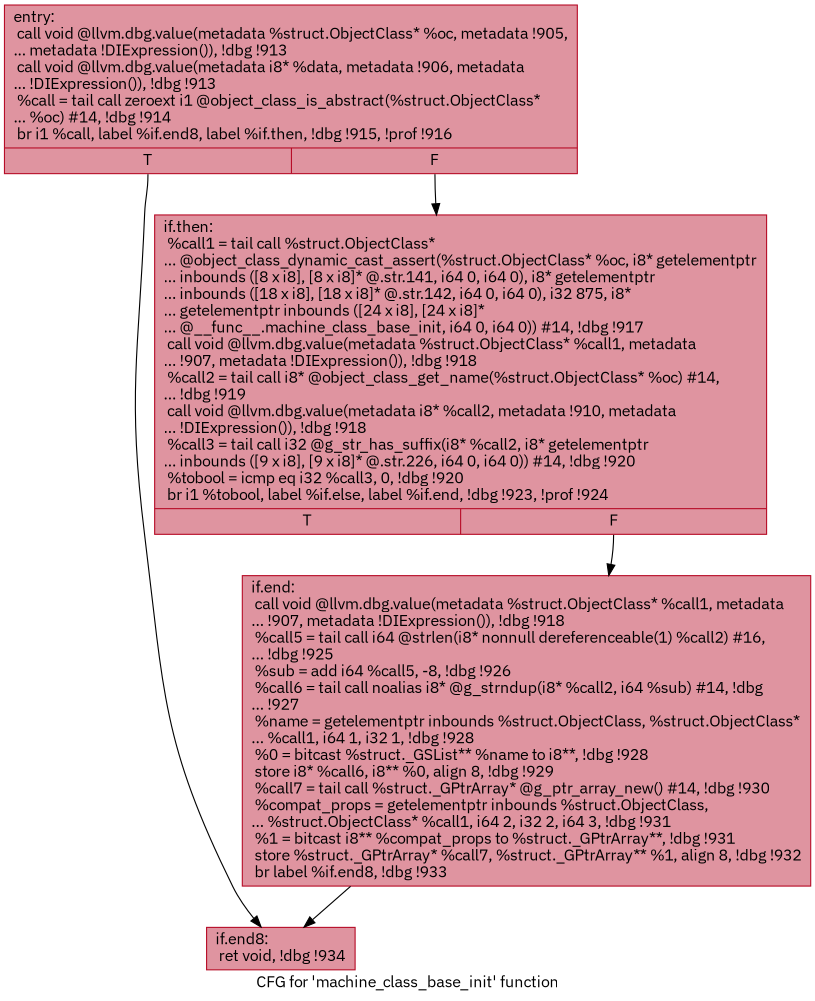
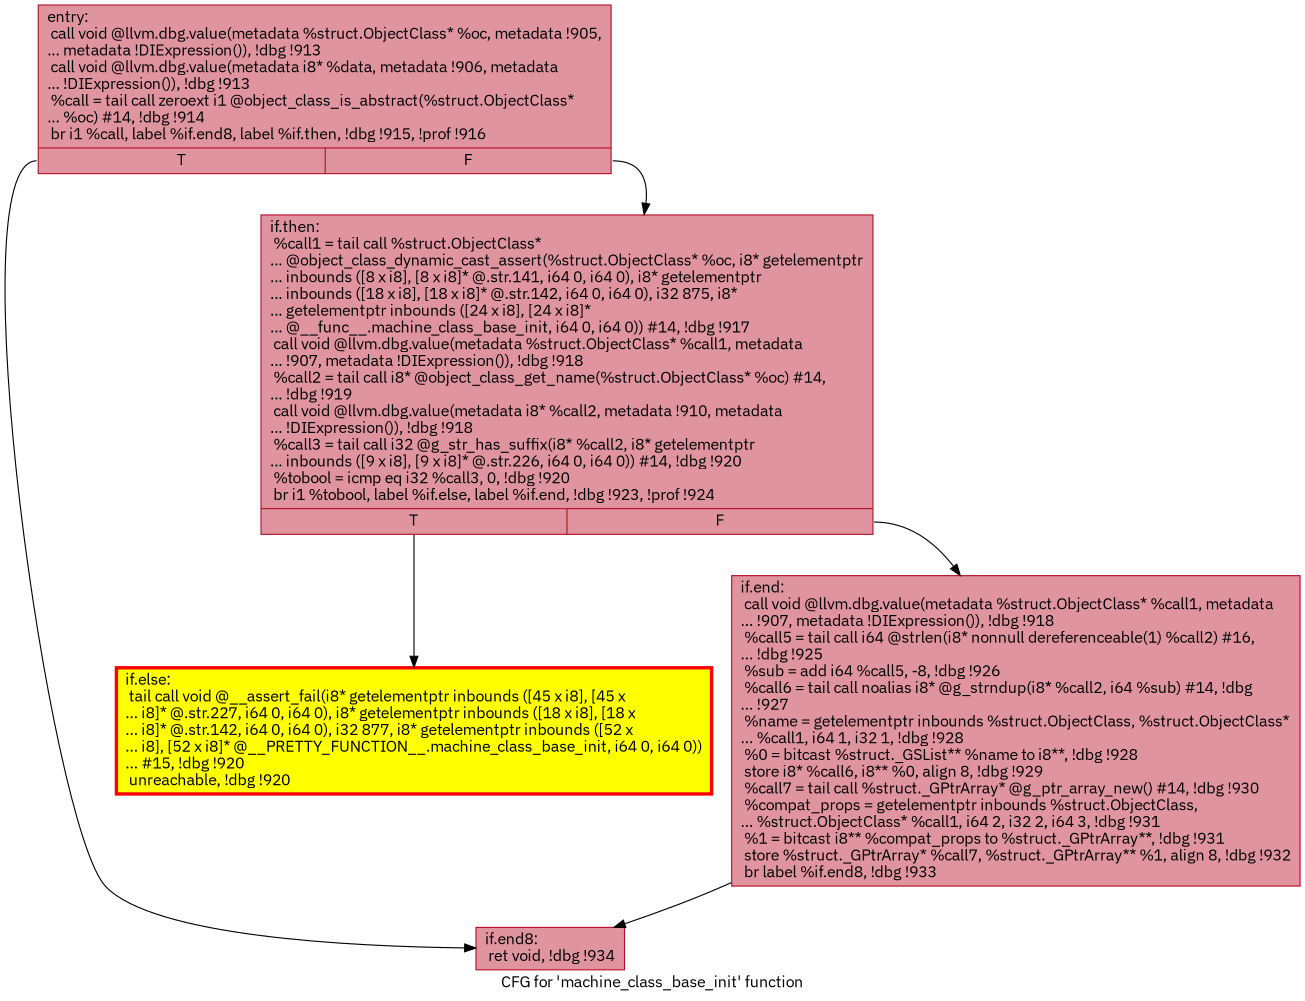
none -> (414, 731)
